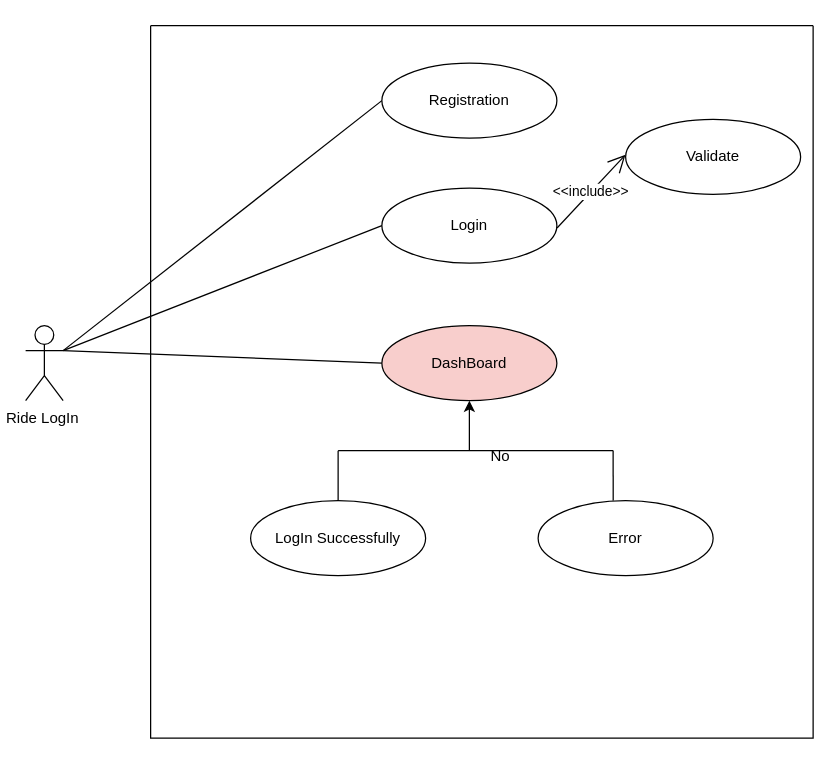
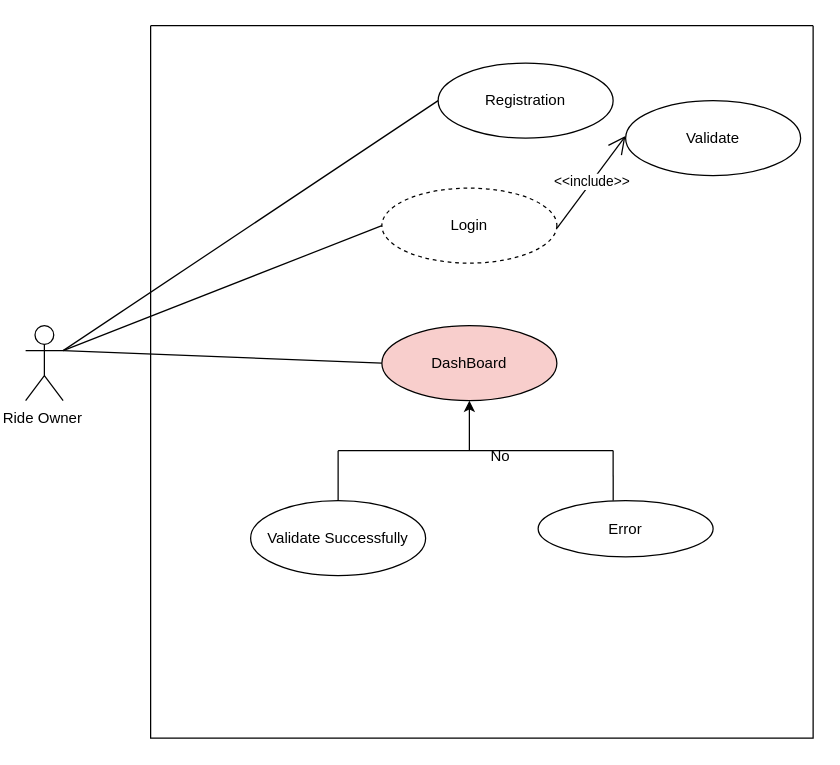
(469, 101) -> (526, 101)
(713, 157) -> (713, 138)
(469, 226) -> (469, 226)
(45, 418) -> (45, 418)
(338, 538) -> (338, 538)
(626, 538) -> (626, 529)
